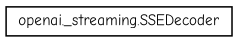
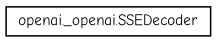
(119, 21) -> (108, 21)
